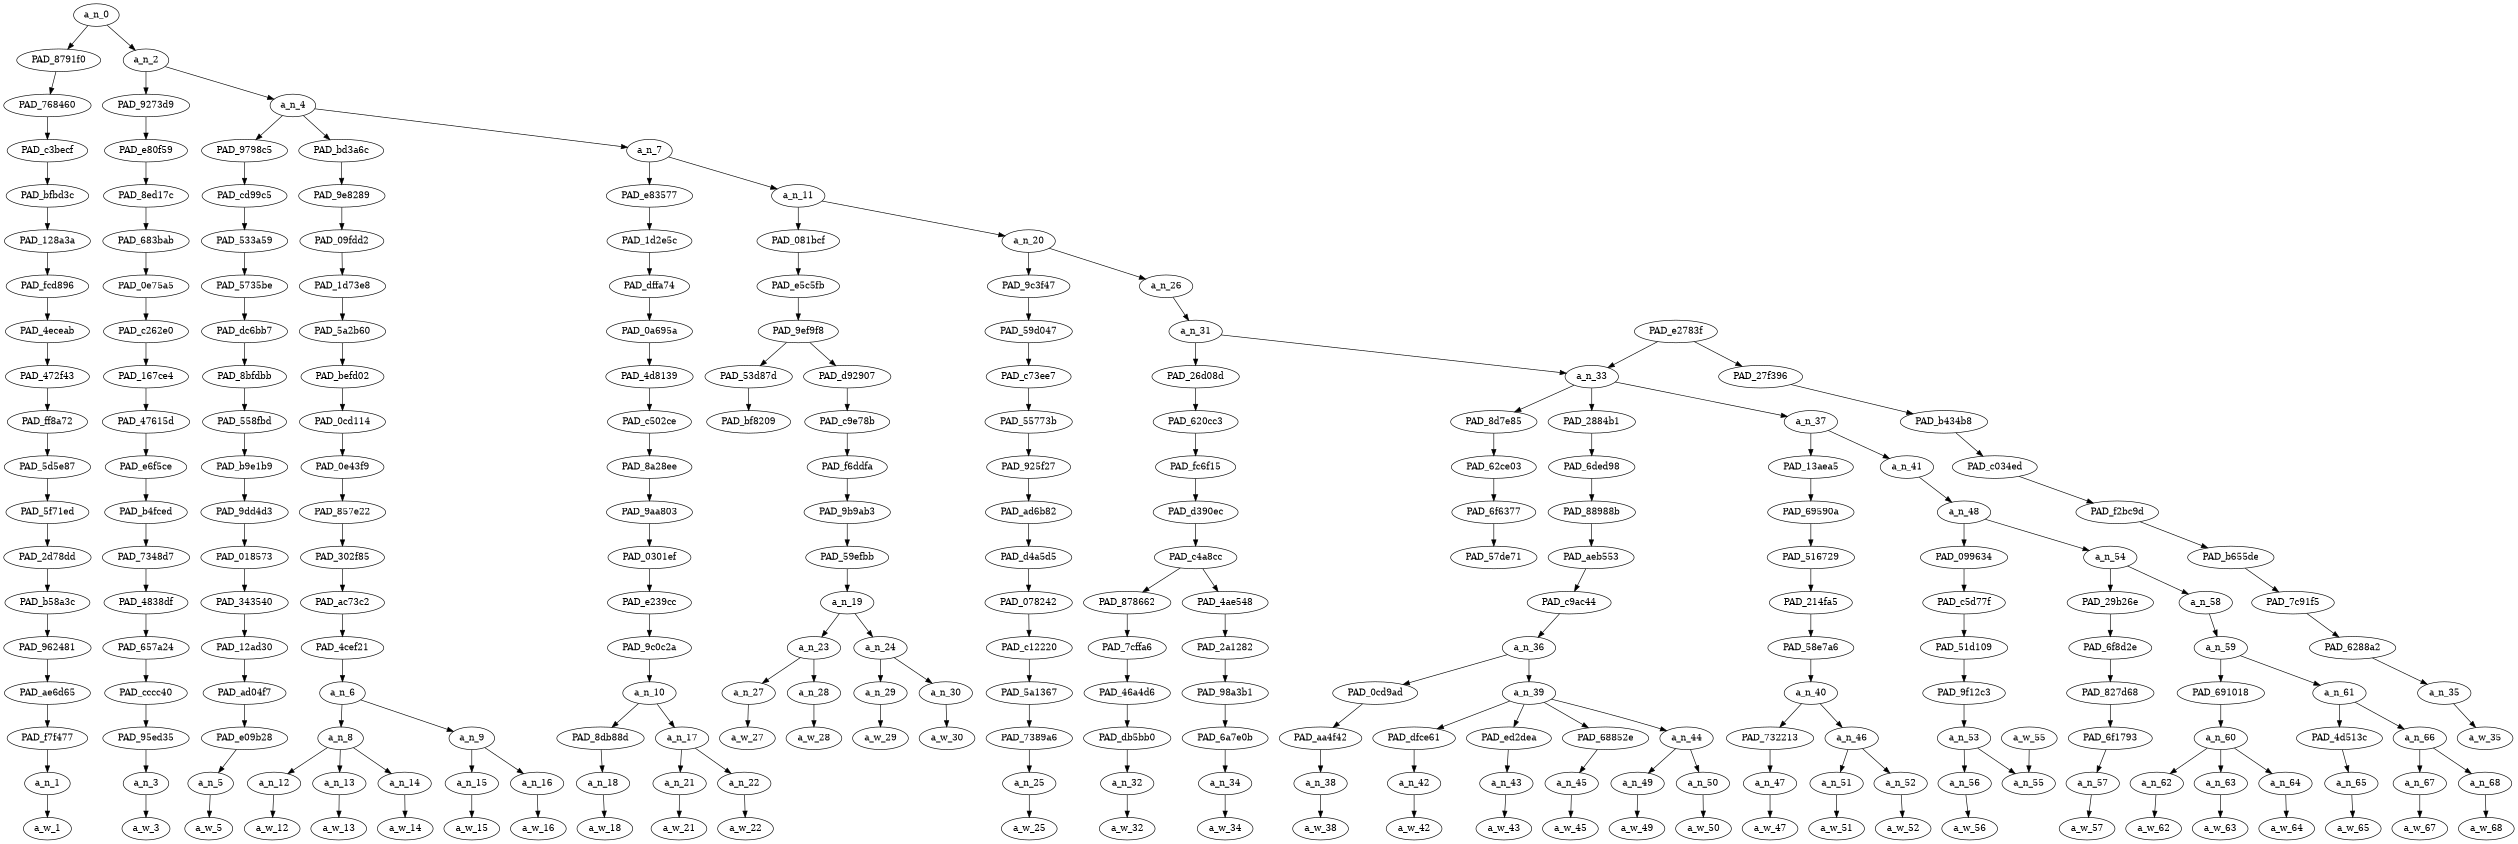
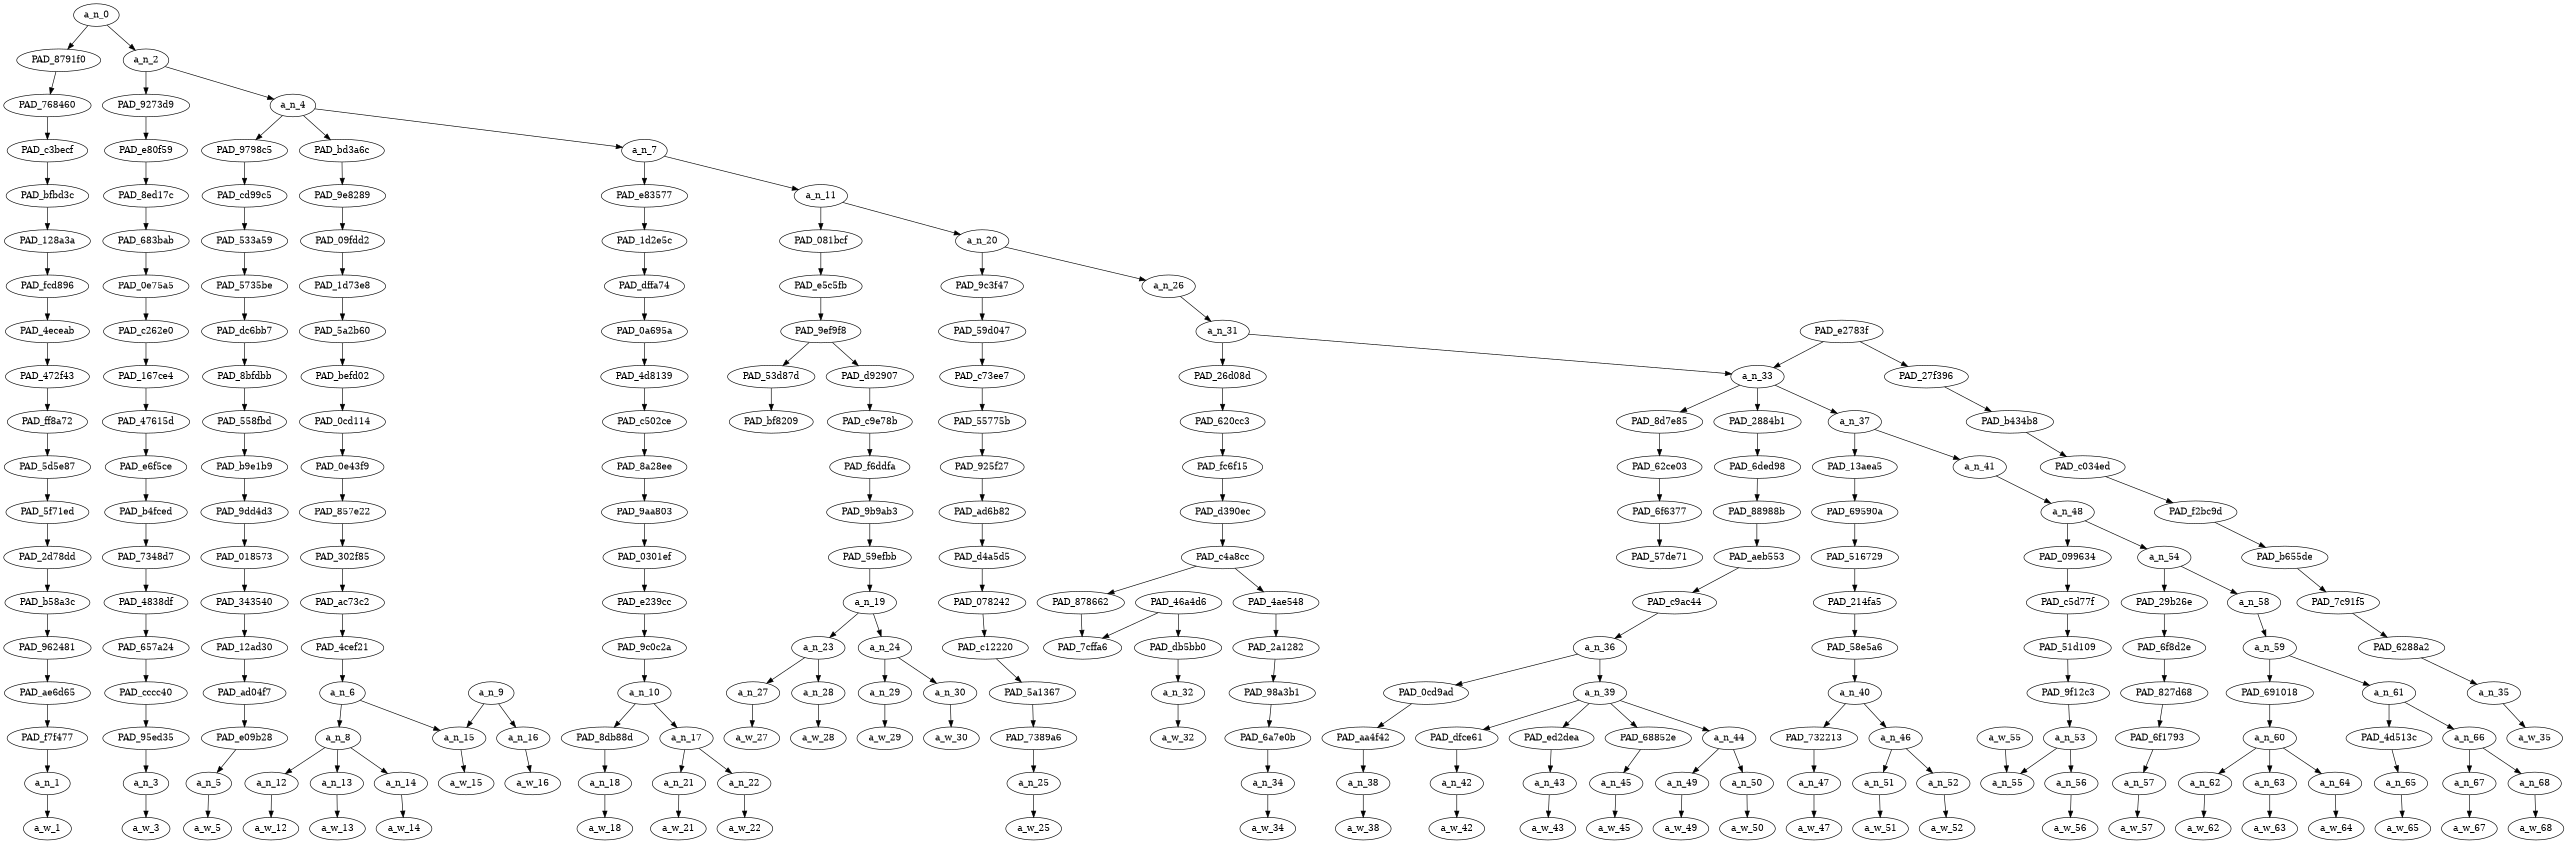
(1029, 422) -> (982, 422)
(1811, 648) -> (1855, 648)
(1127, 667) -> (1133, 624)
(404, 715) -> (397, 714)
